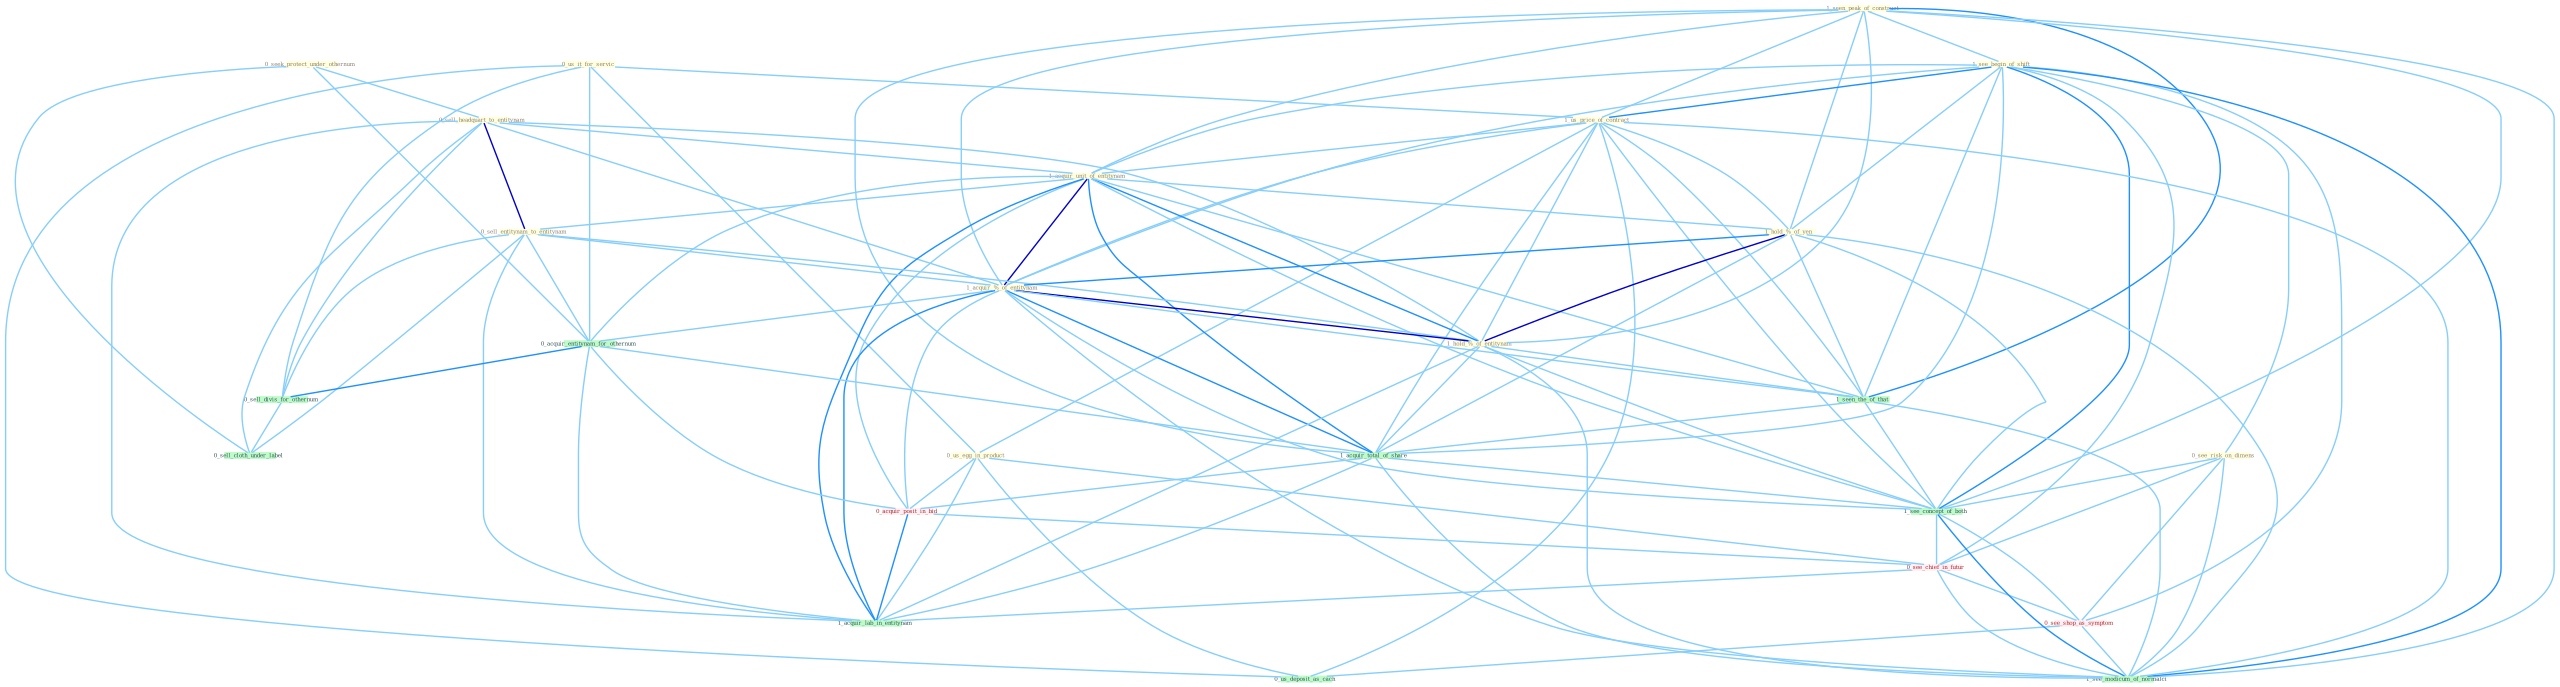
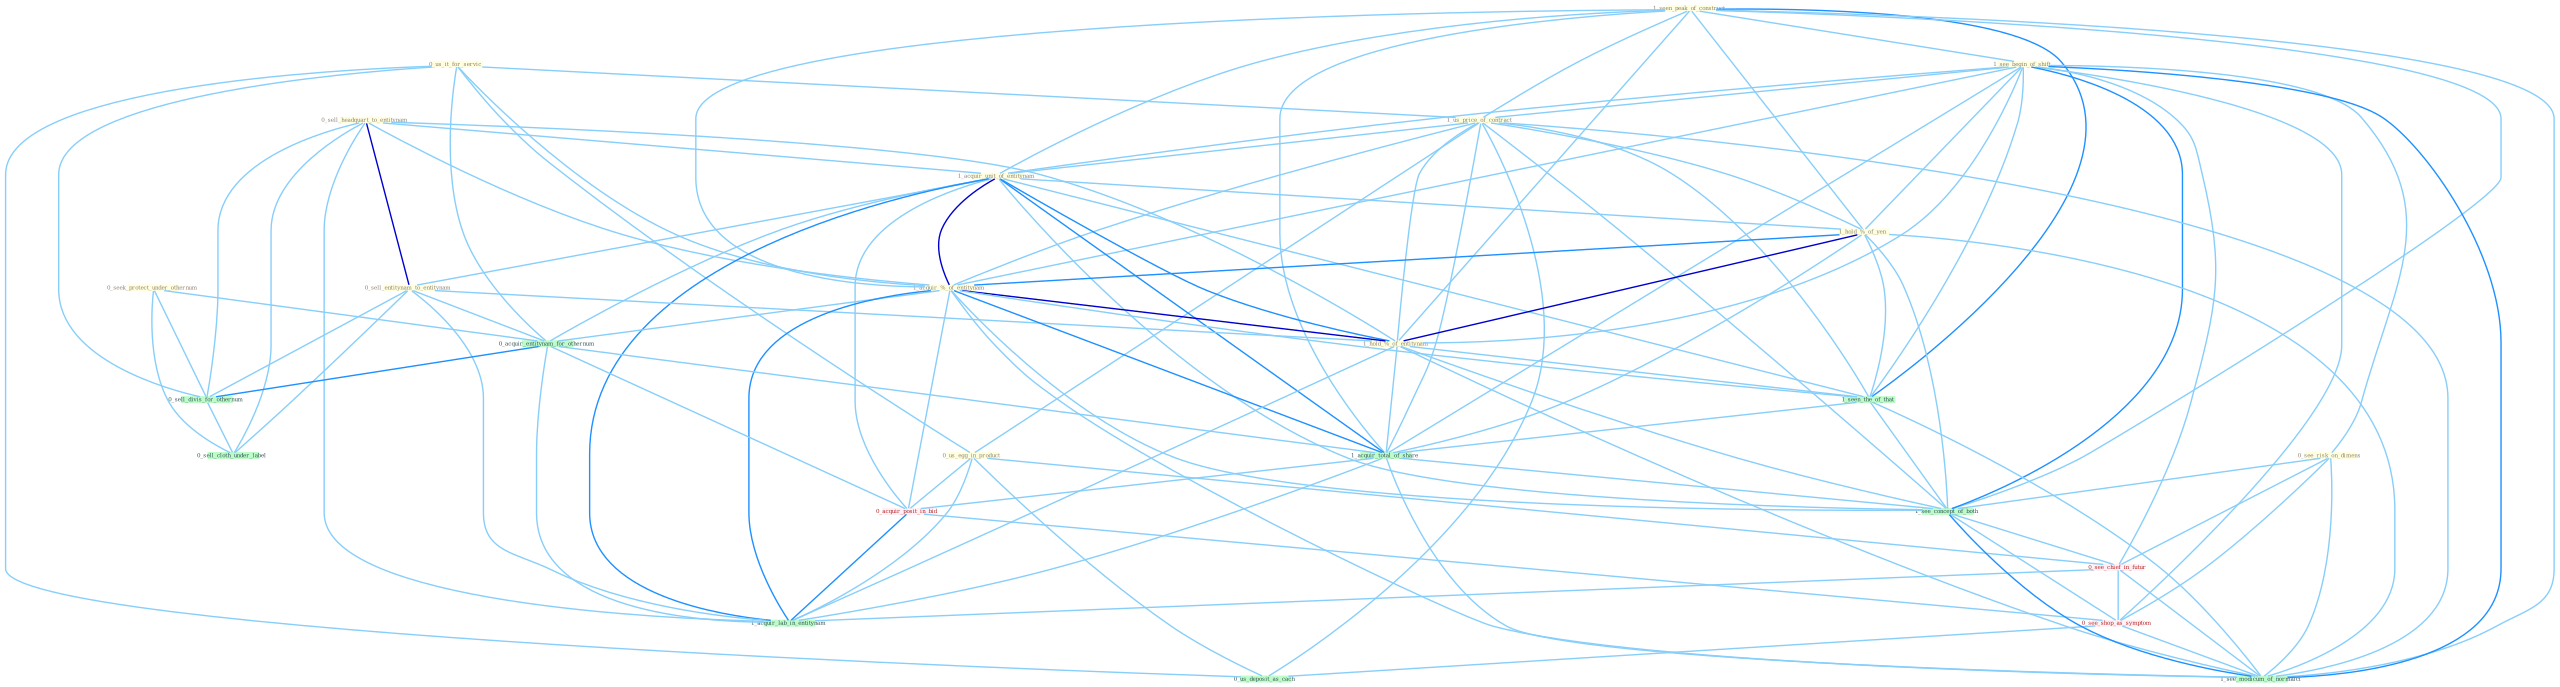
(397, 92) -> (180, 344)
(1800, 92) -> (1752, 92)
(764, 260) -> (667, 230)
none -> (1737, 303)
(1422, 539) -> (1513, 567)
